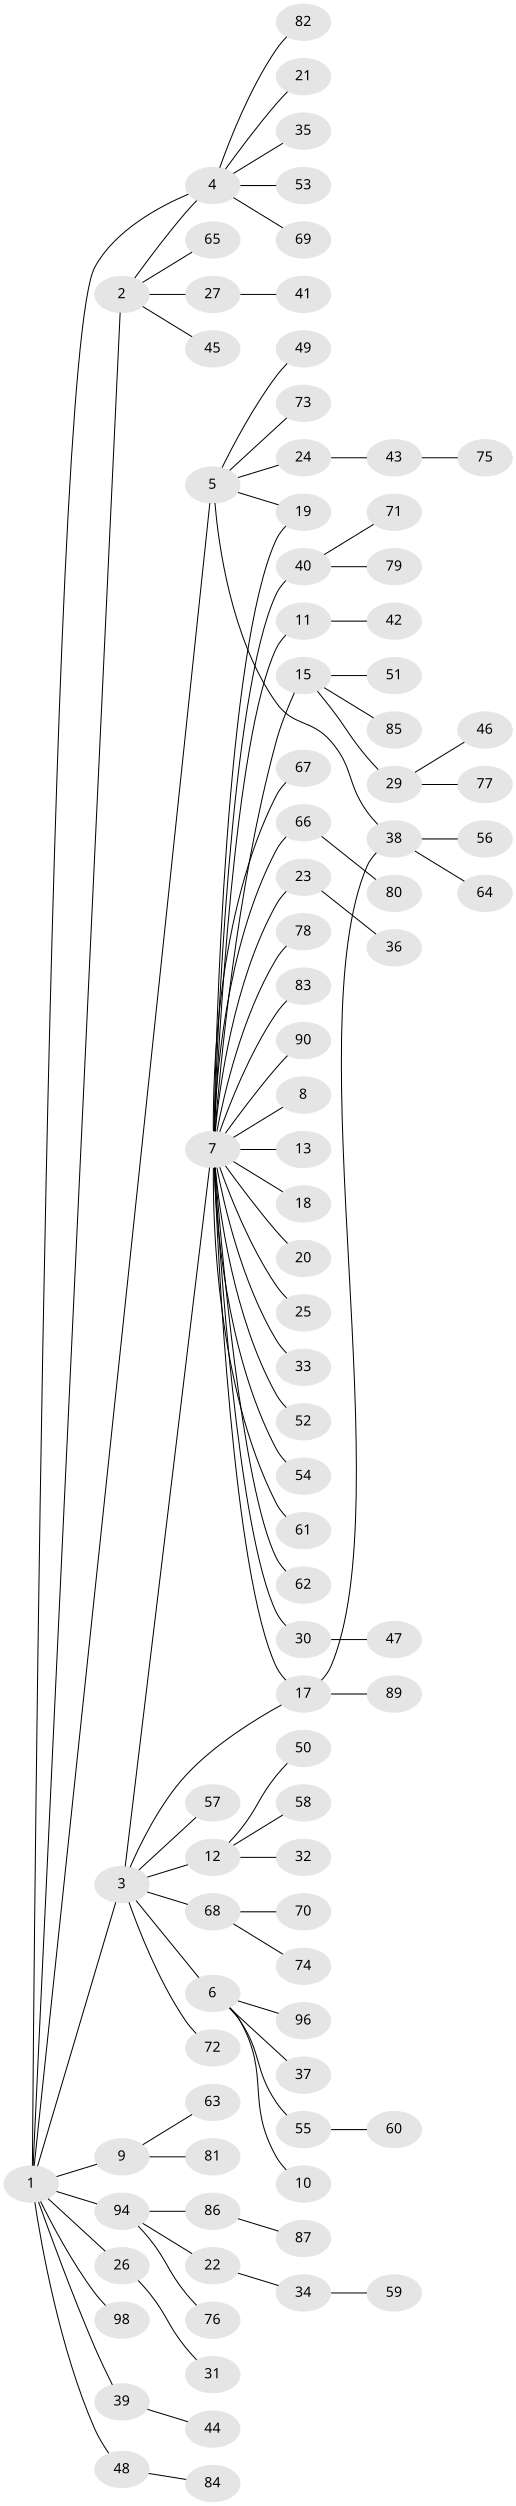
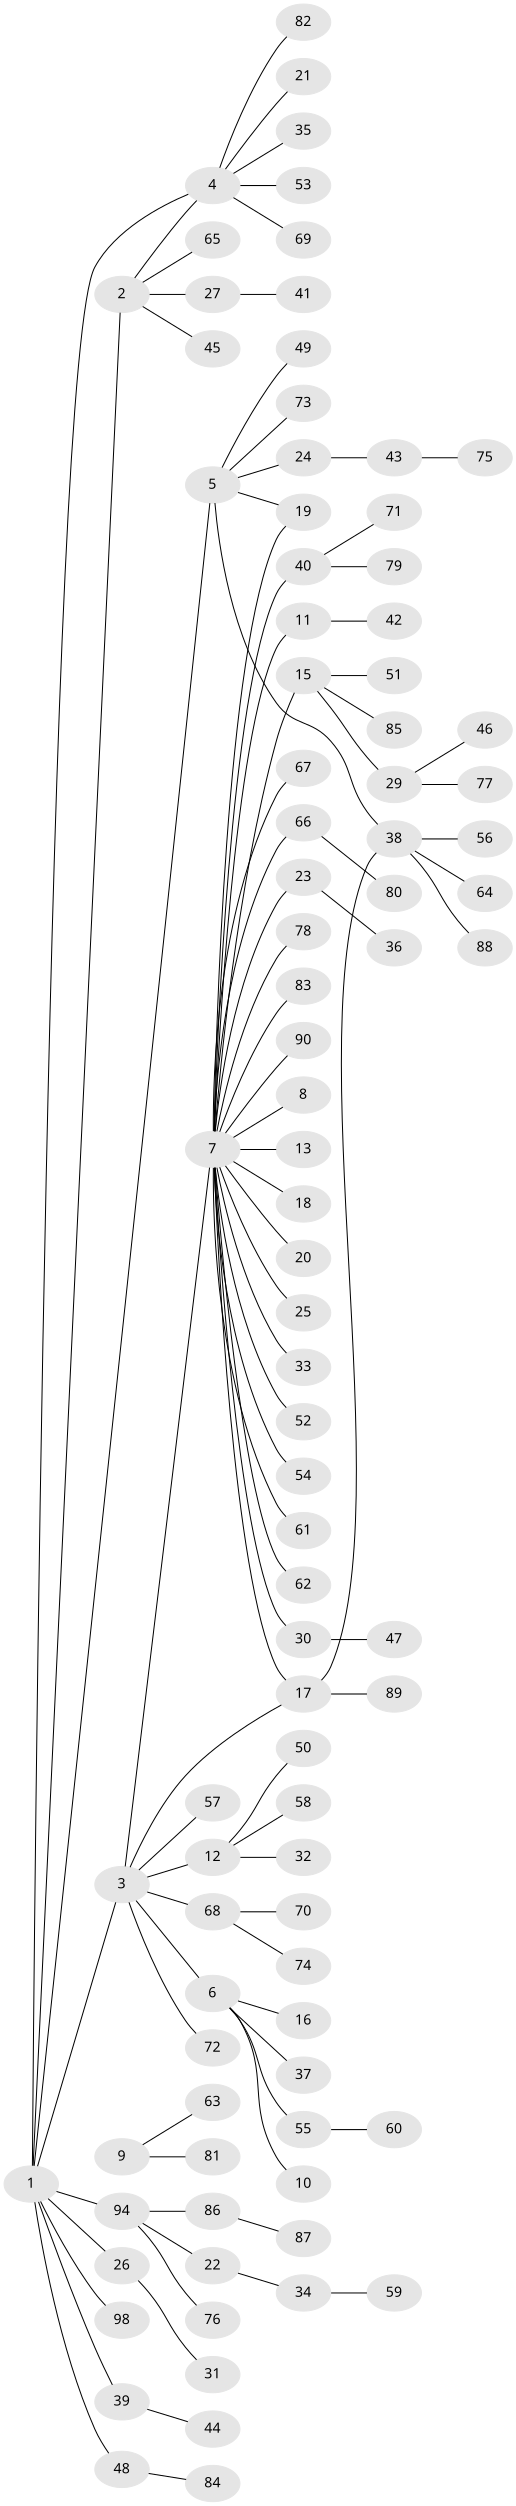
none -> (485, 948)
(304, 2021) -> (304, 2021)
(77, 2170) -> none
